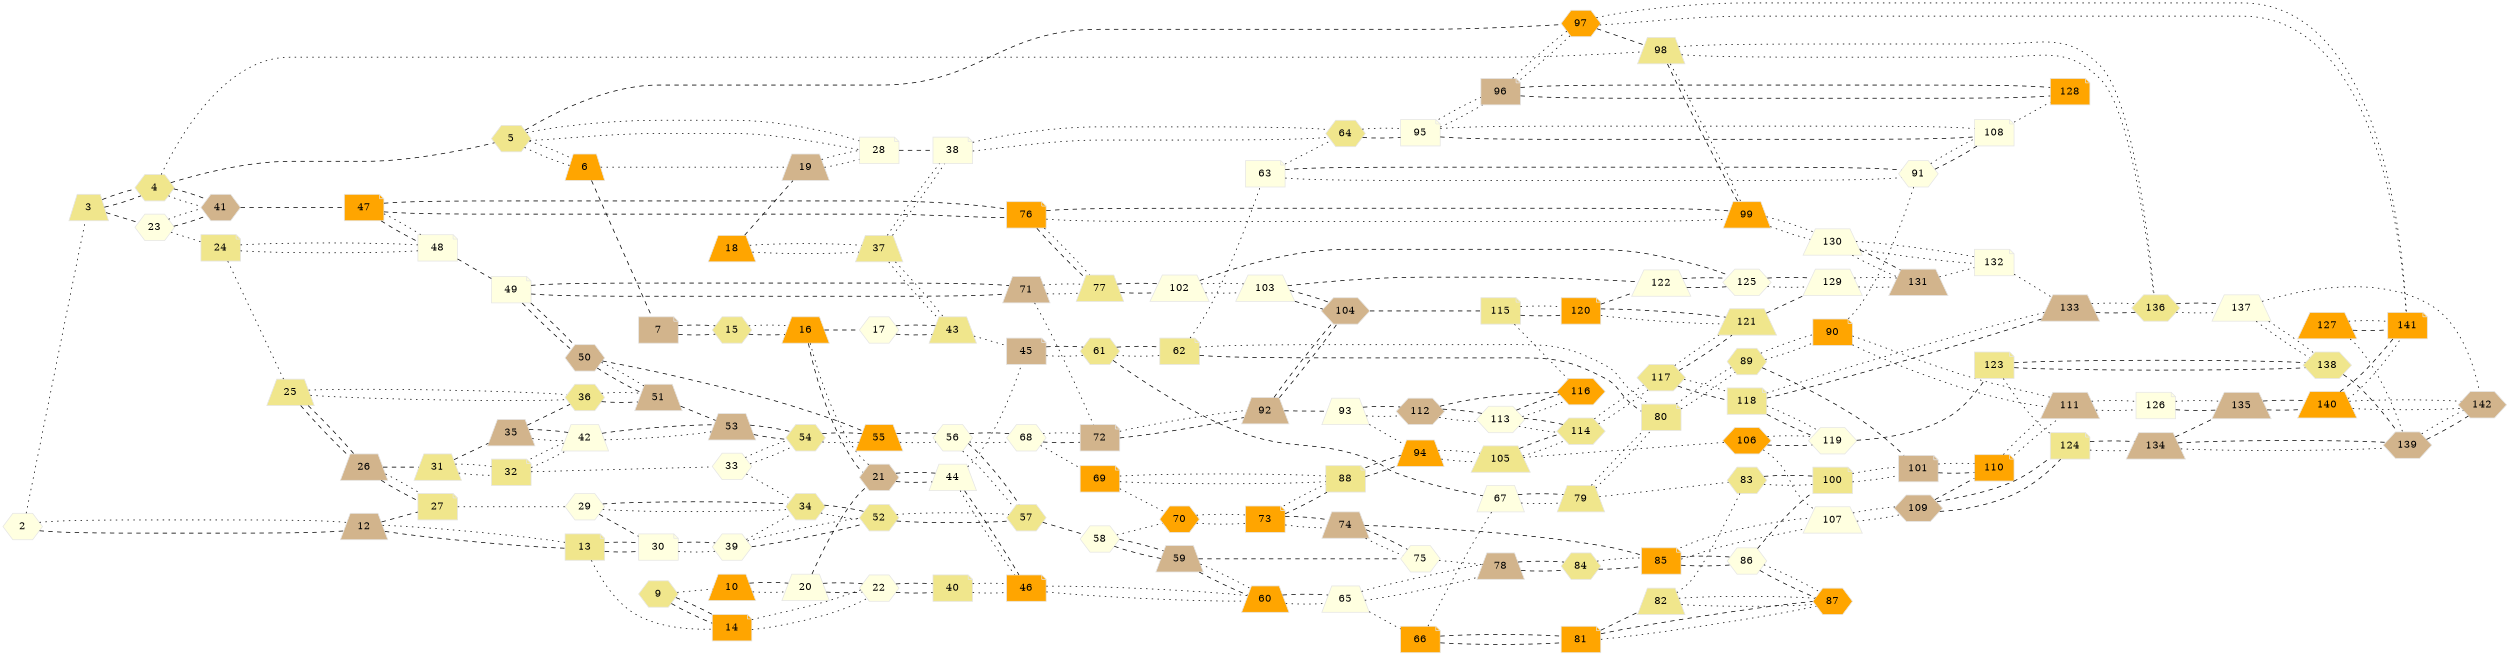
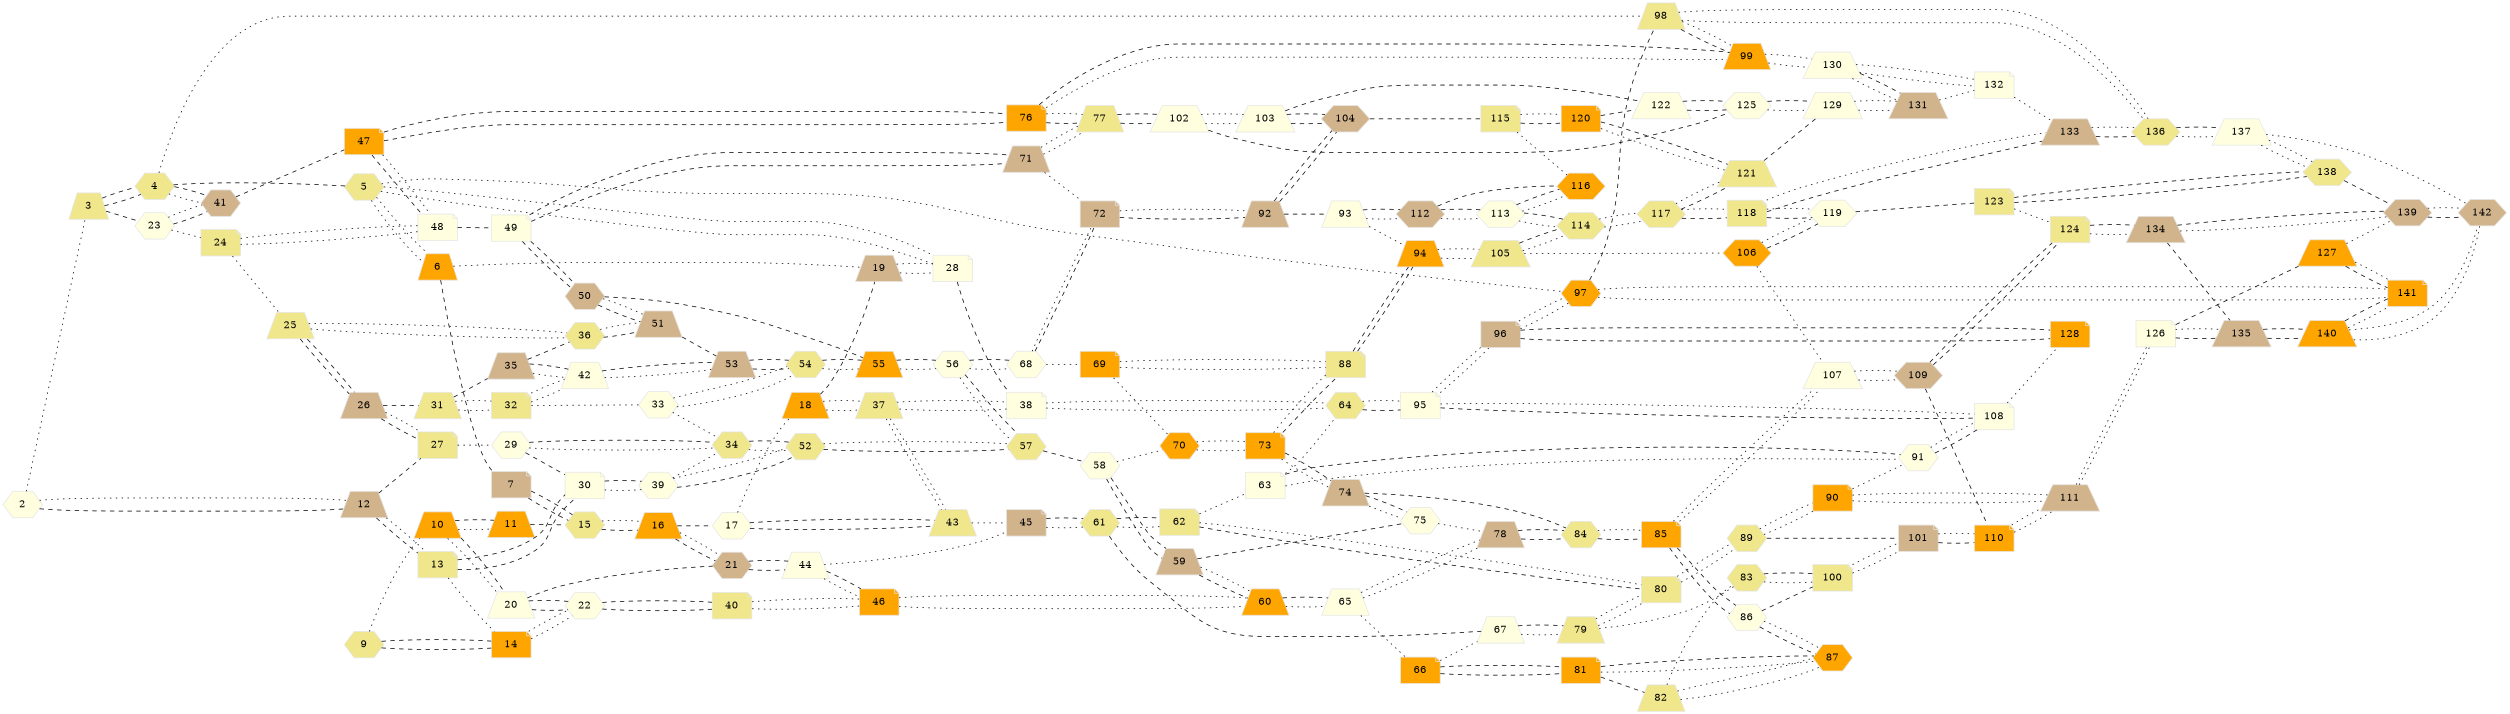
(1035, 39) -> (973, 215)
none -> (2237, 295)
none -> (760, 463)
none -> (511, 524)
(1504, 534) -> (1467, 502)
